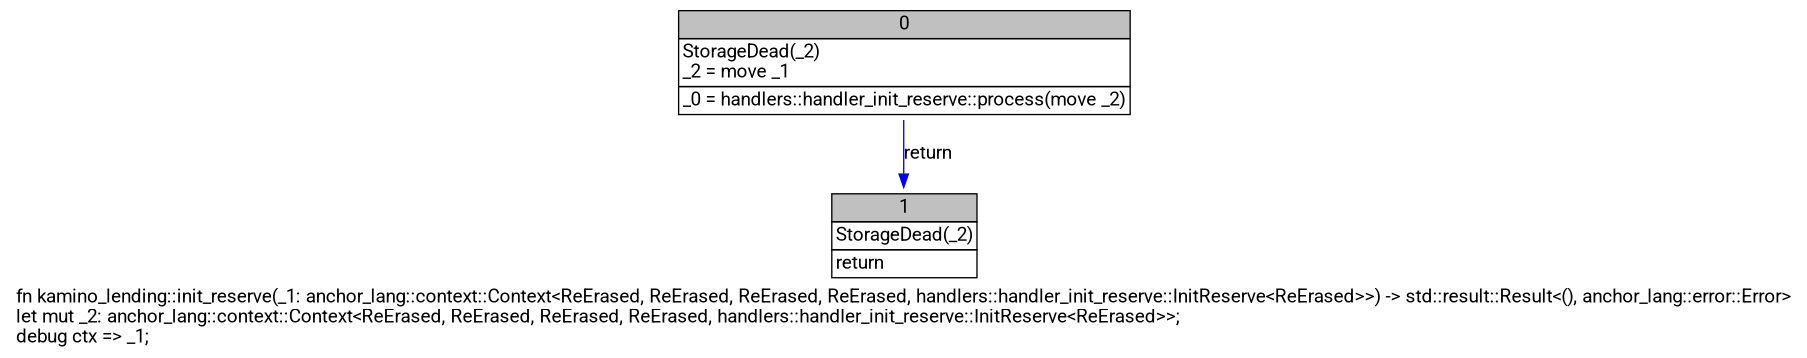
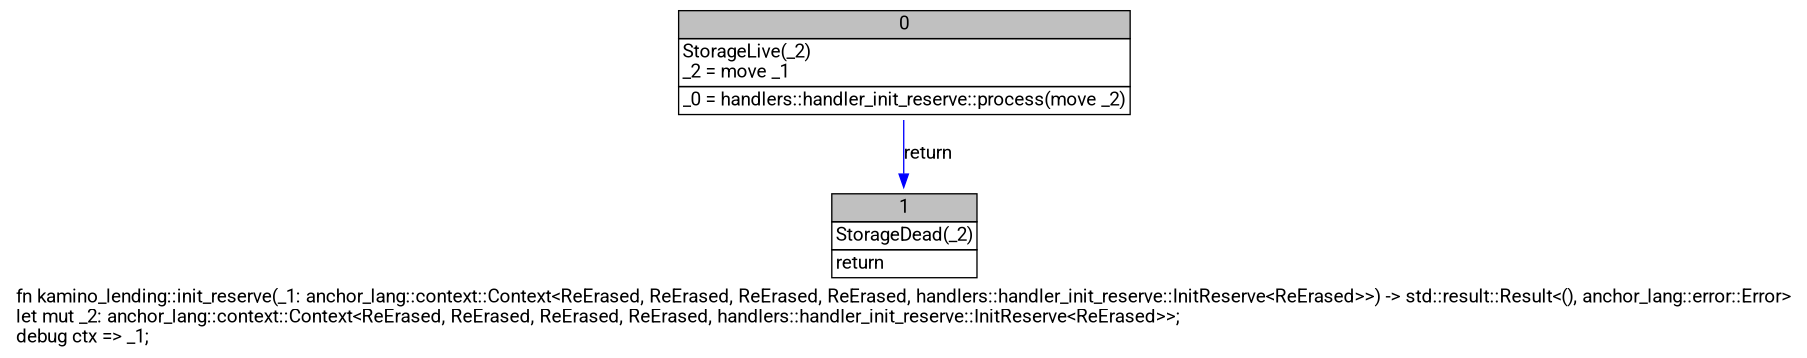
(751, 52) -> (747, 52)
